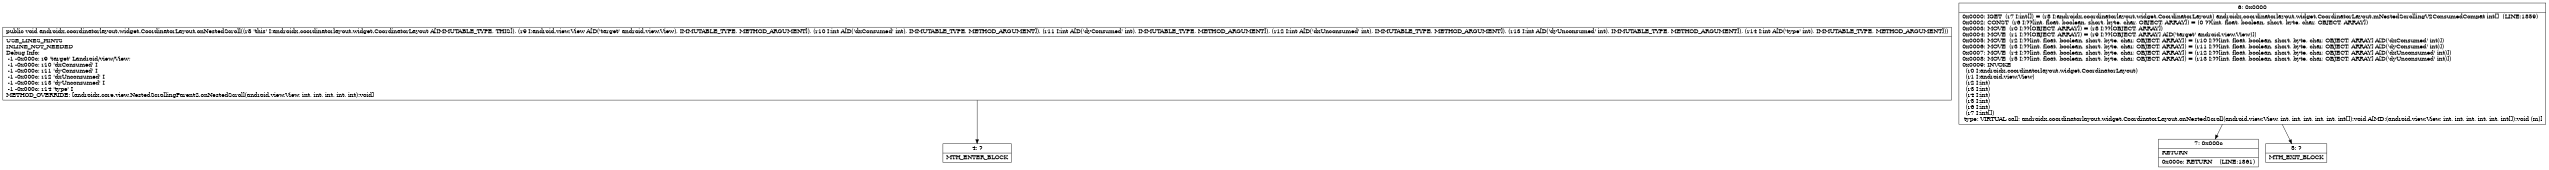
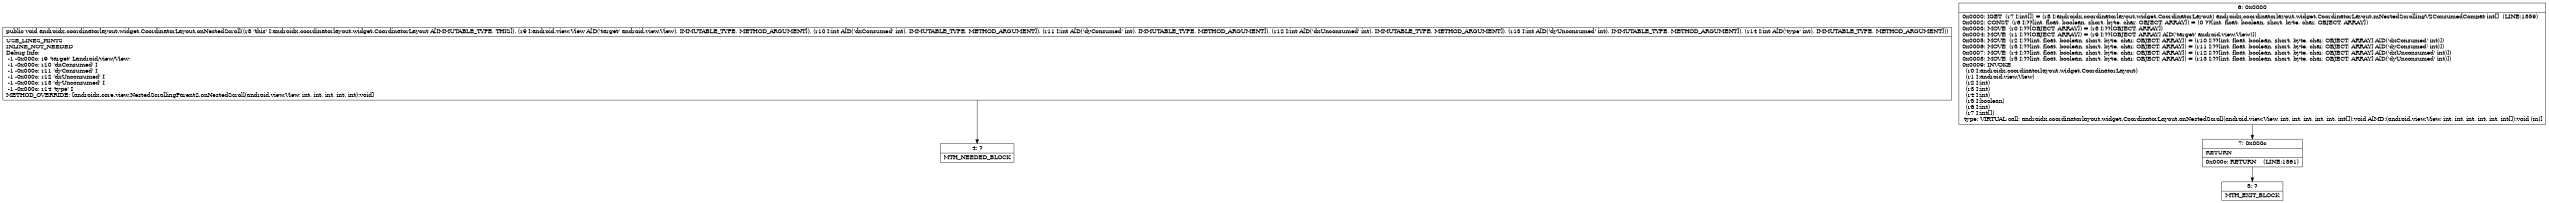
(1976, 101) -> (1983, 101)
(2286, 132) -> (2252, 172)
(977, 157) -> (977, 157)
